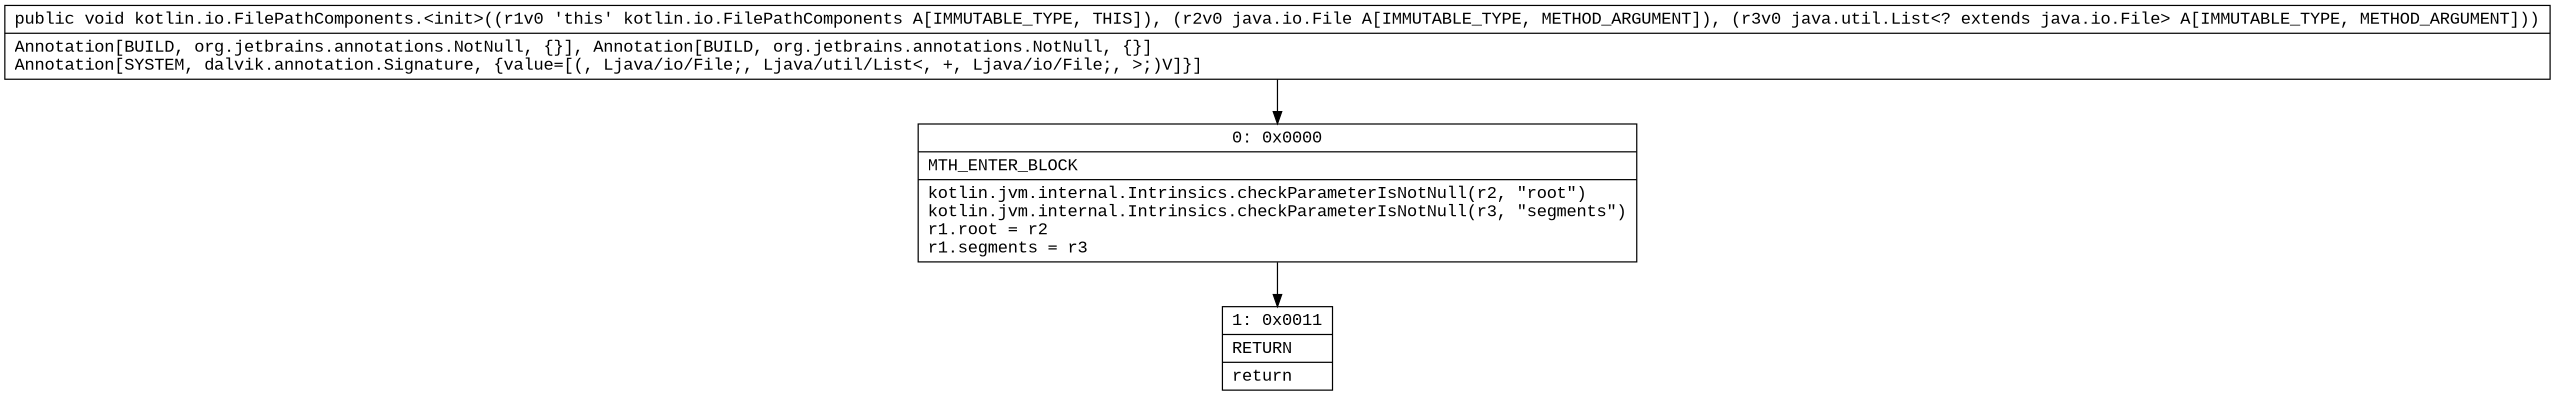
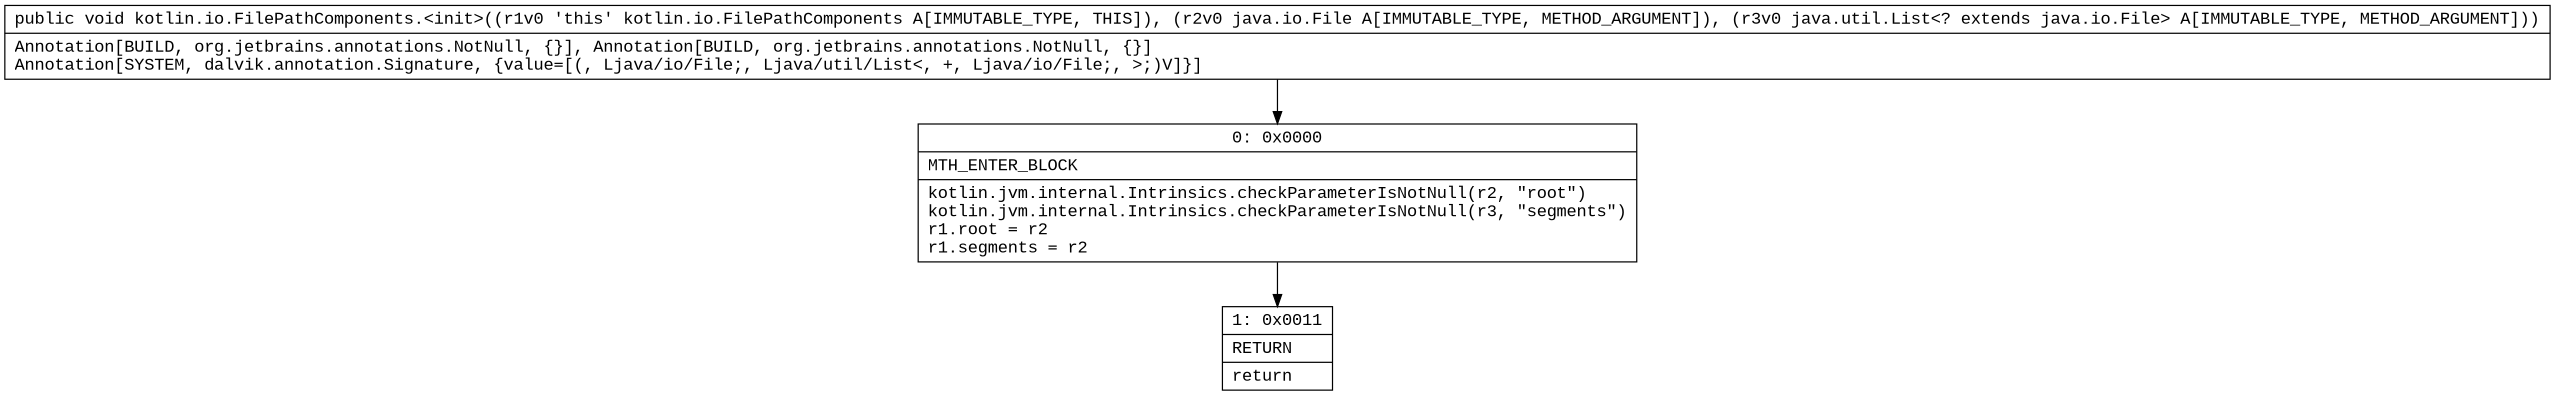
(1008, 247) -> (1008, 247)
